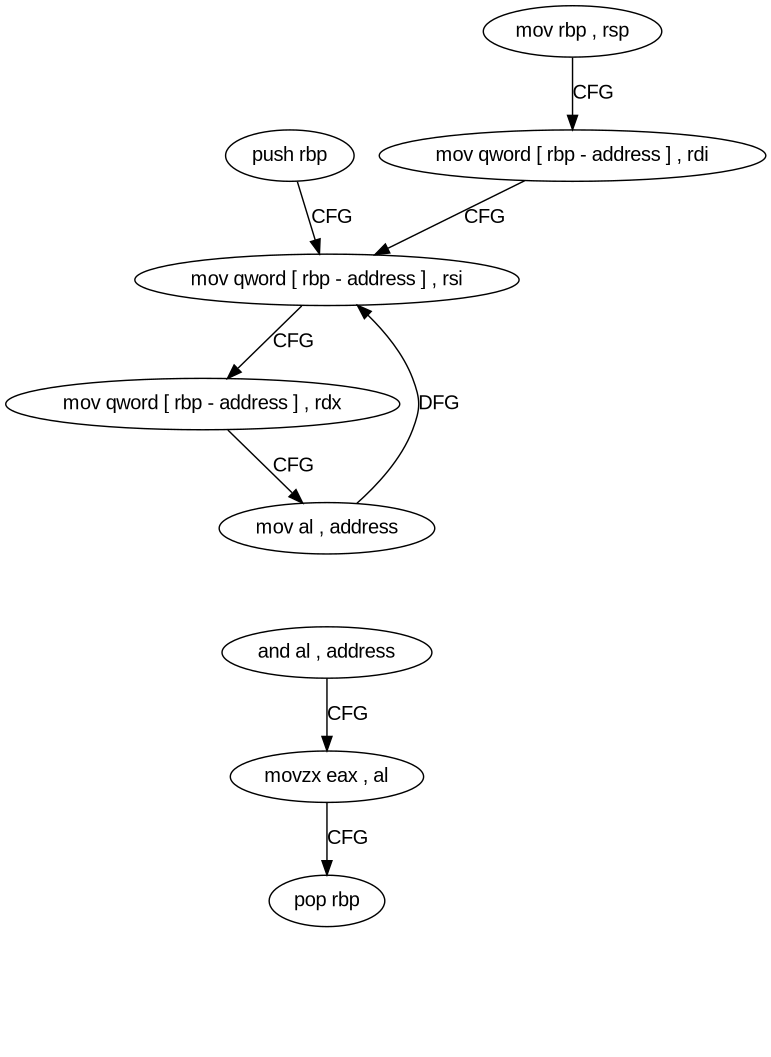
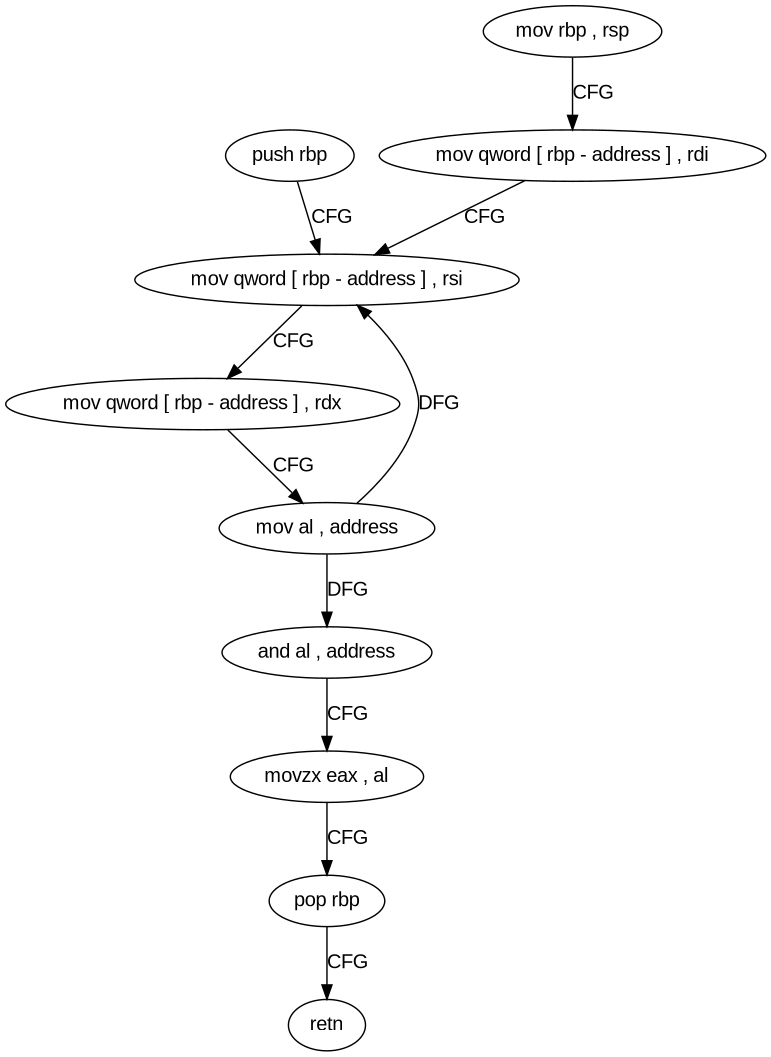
none -> (327, 583)
none -> (327, 1025)
